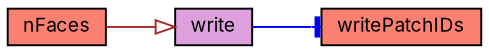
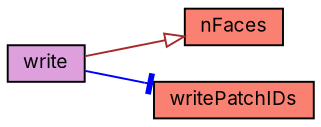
(131, 27) -> (125, 48)
